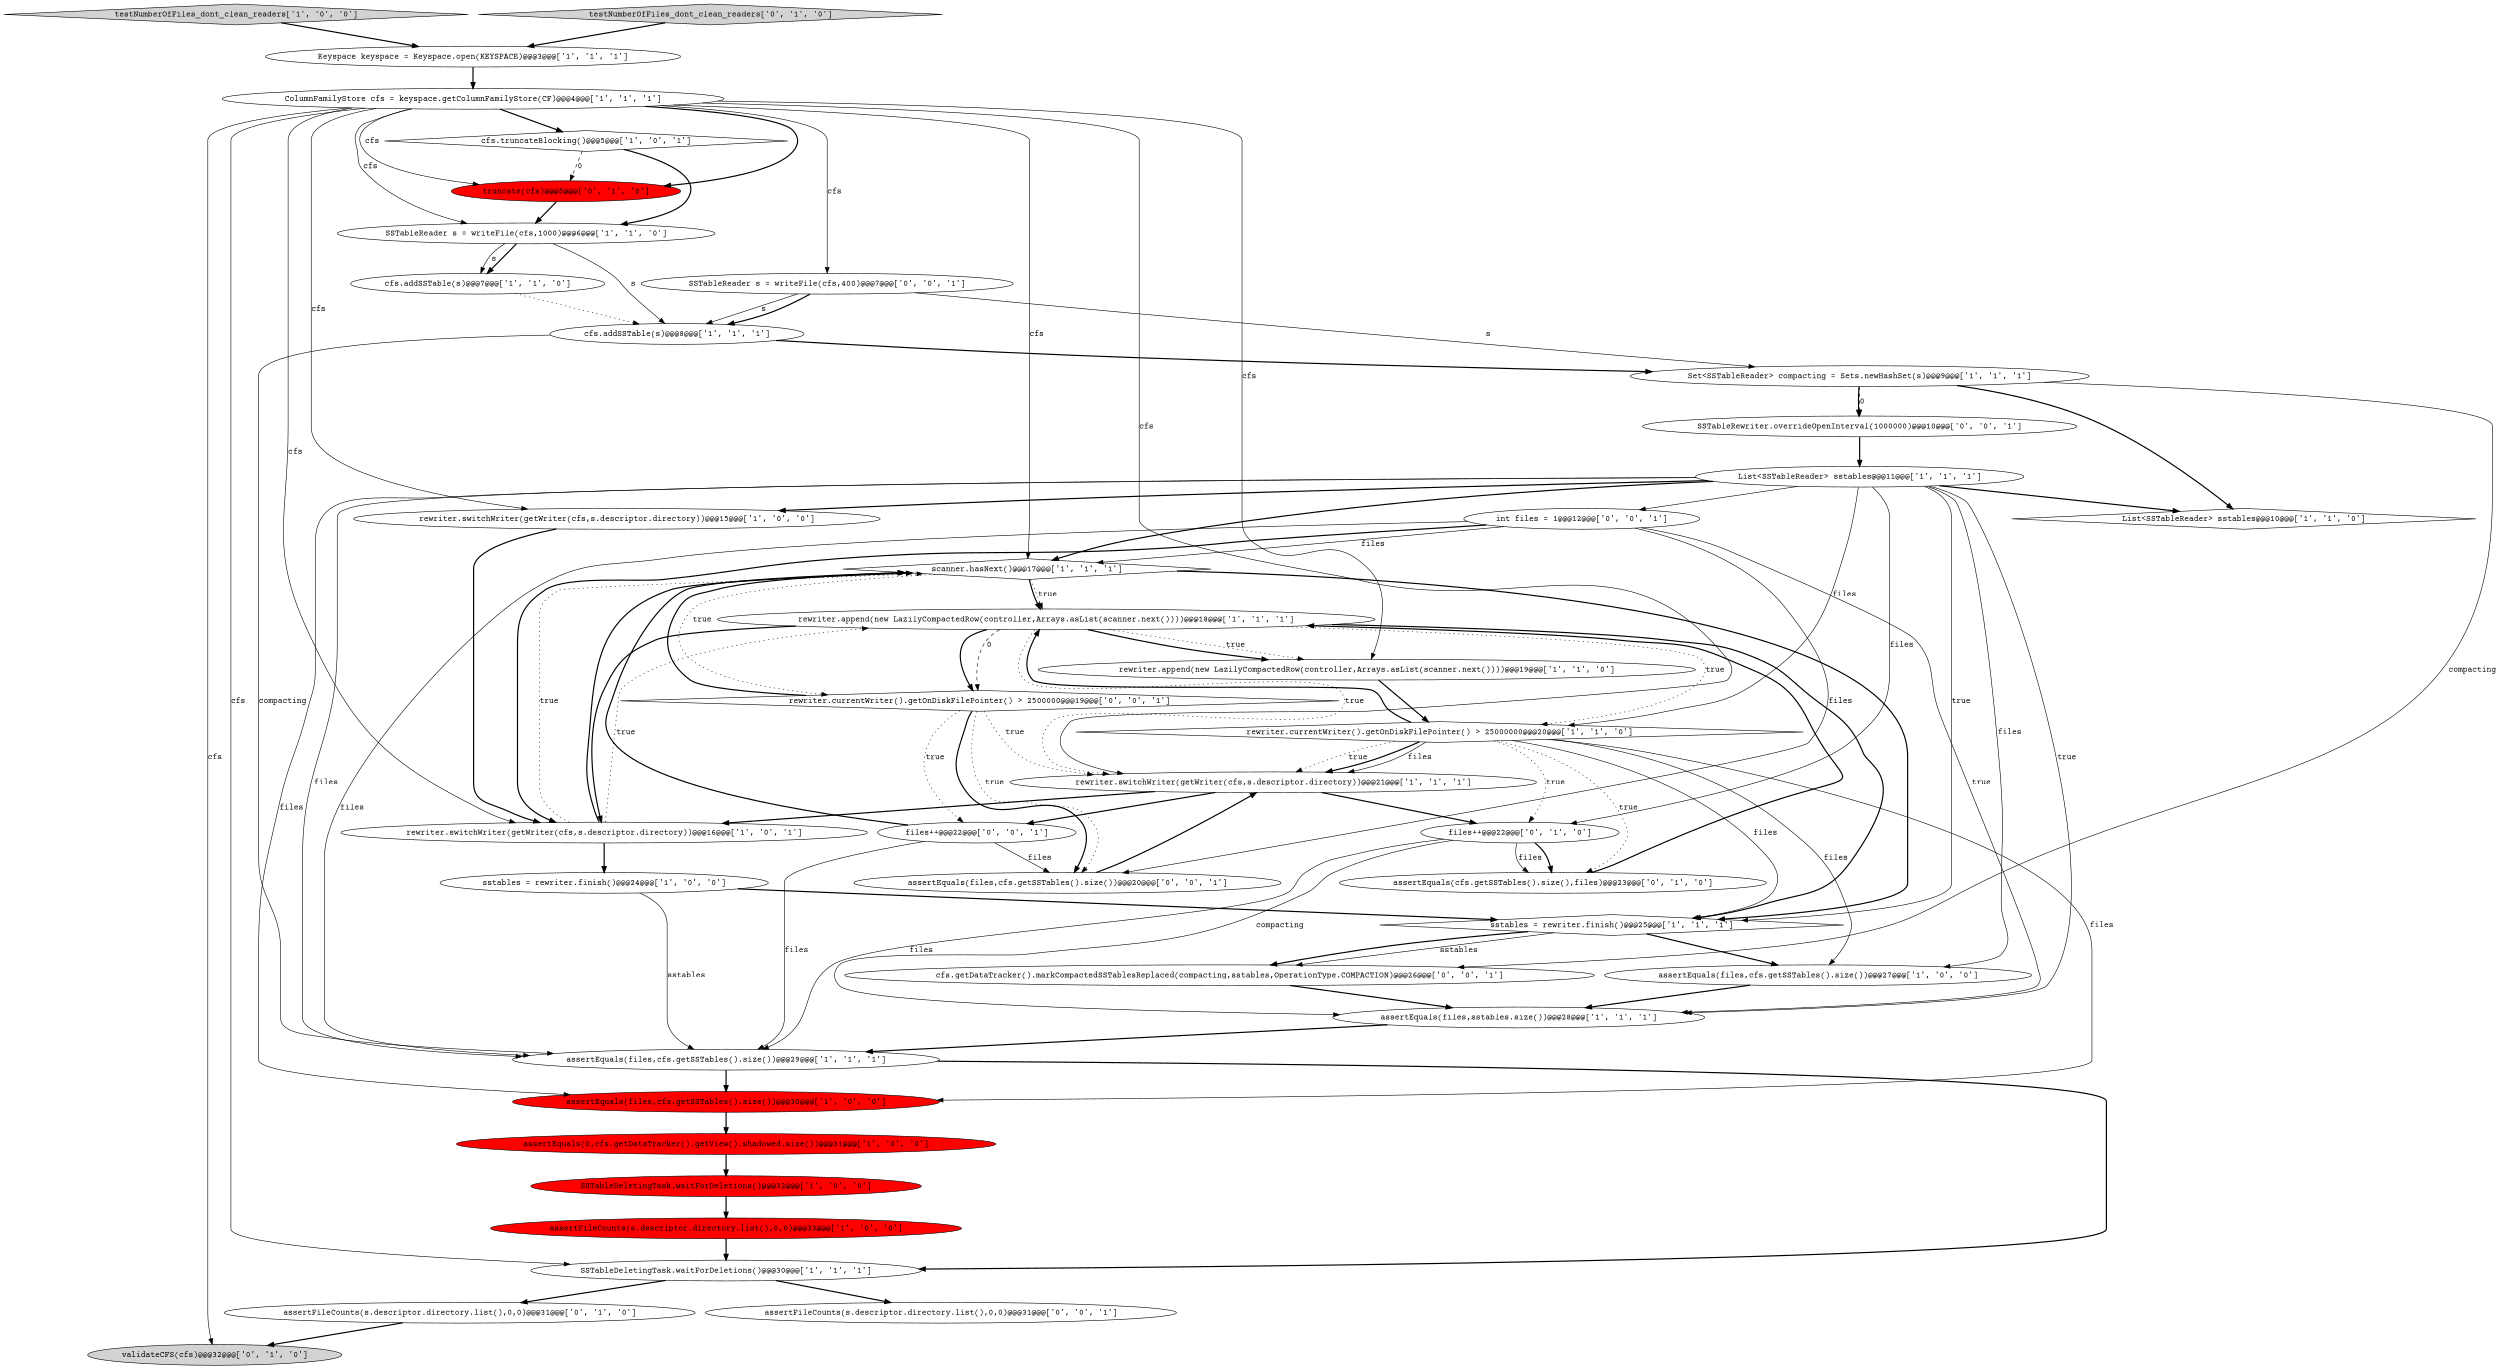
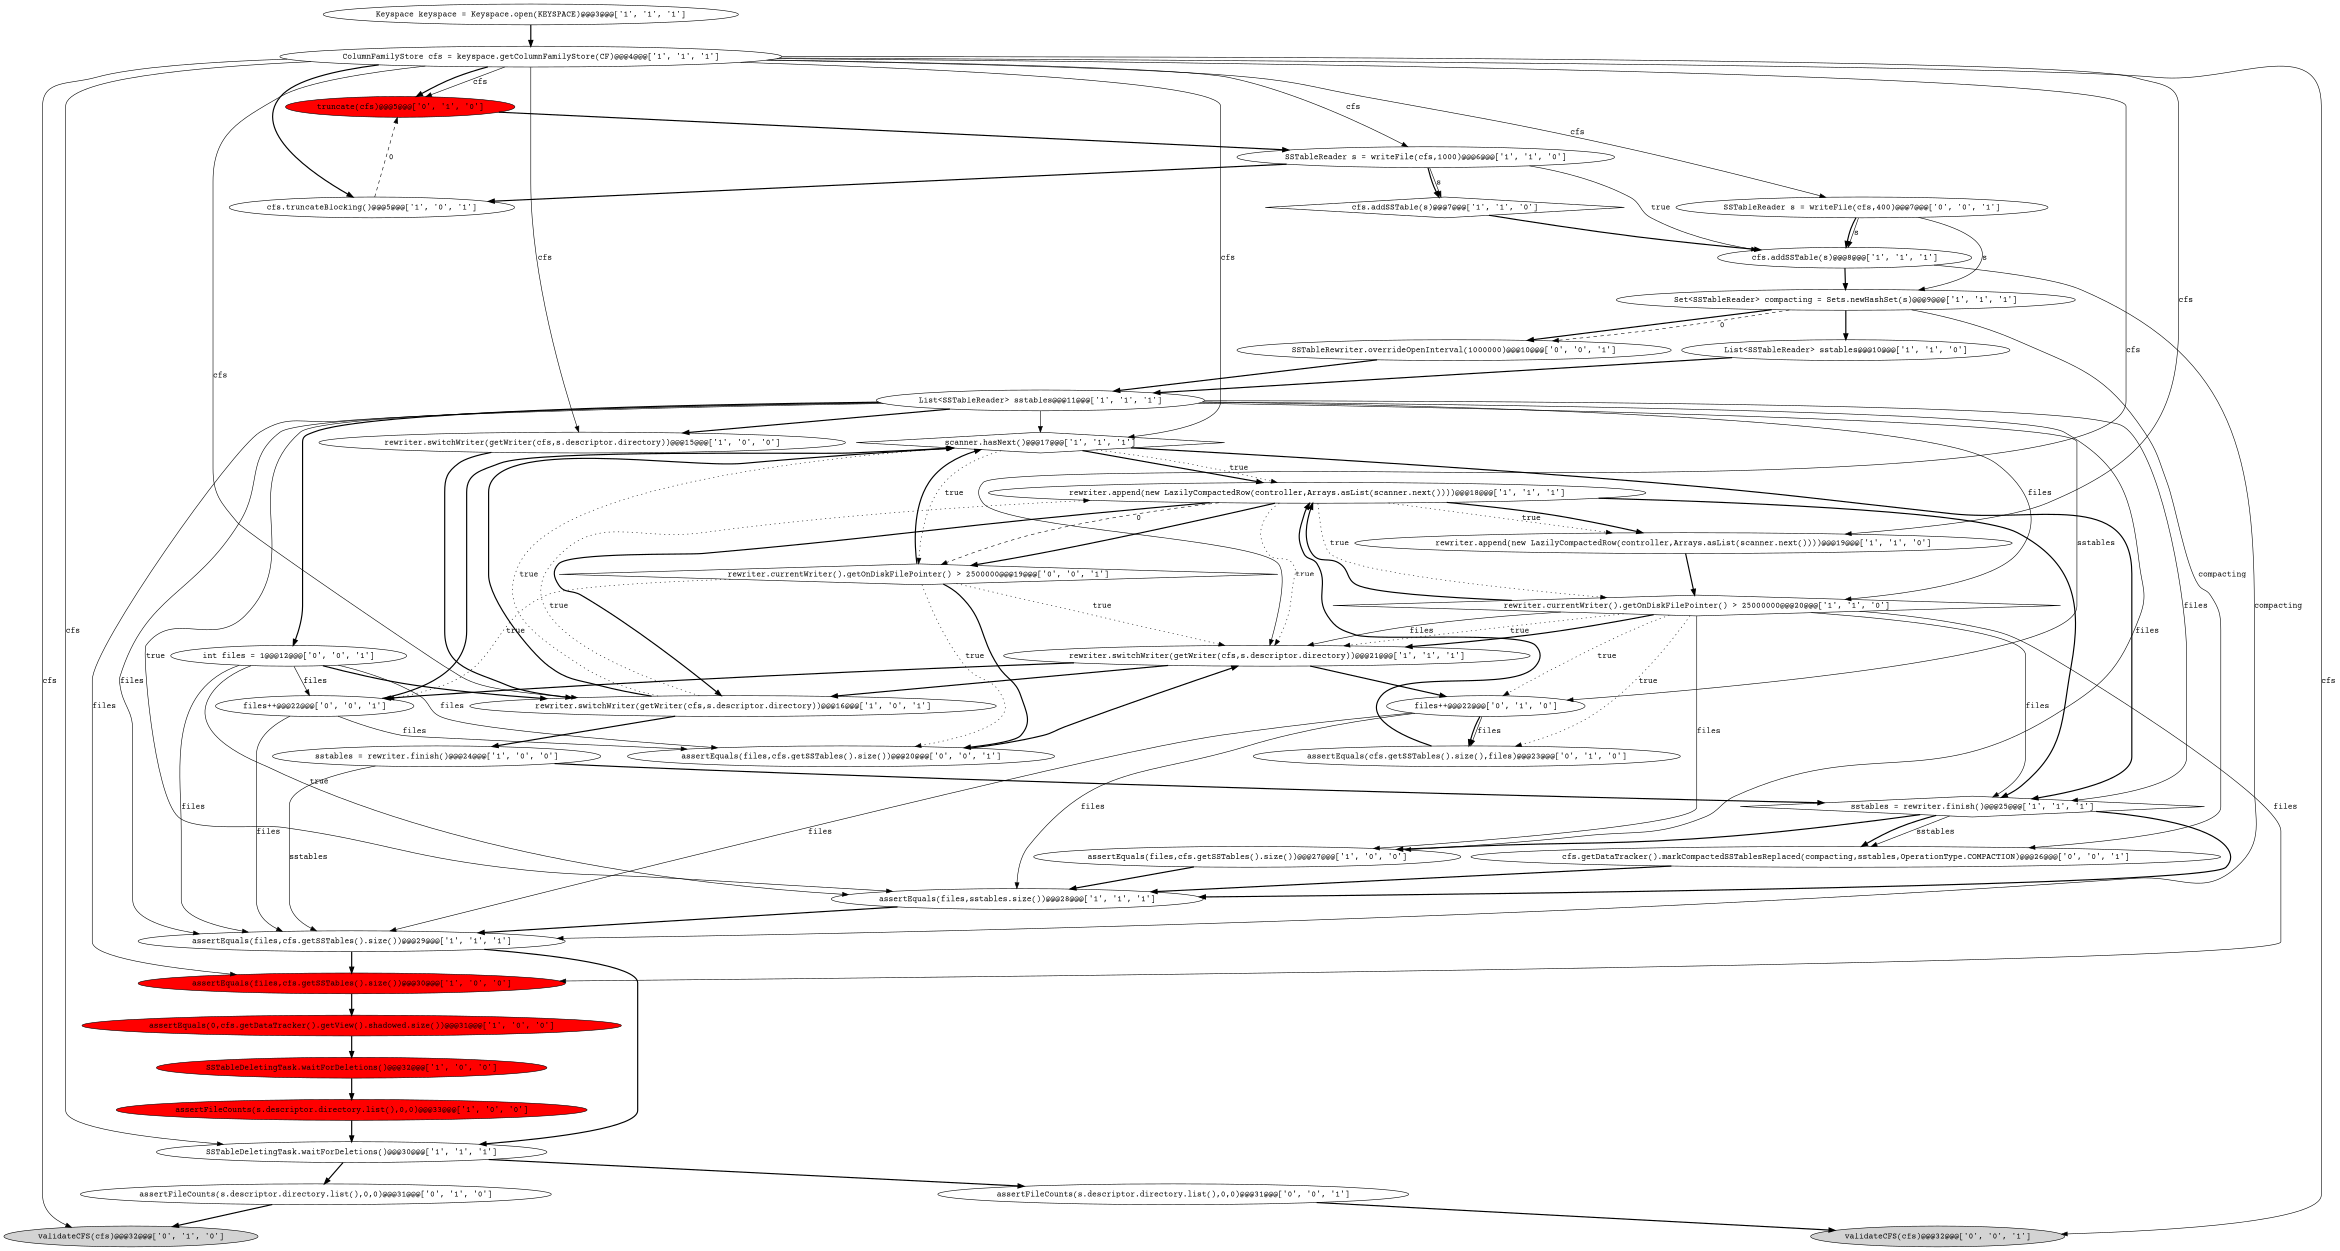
(236, 14) -> none
(710, 14) -> none
(586, 141) -> (372, 207)
(690, 187) -> (890, 183)
(478, 284) -> (1445, 207)
(633, 284) -> (1661, 207)
(574, 308) -> (1622, 235)
(1722, 498) -> (314, 432)
(2056, 498) -> (1446, 375)
(1384, 505) -> (1040, 419)
(2244, 519) -> (1846, 350)
(1303, 545) -> (300, 678)
(1902, 645) -> (2096, 543)
(1961, 701) -> (2196, 606)
none -> (1796, 888)
(1280, 925) -> (1093, 807)
none -> (1938, 1236)
